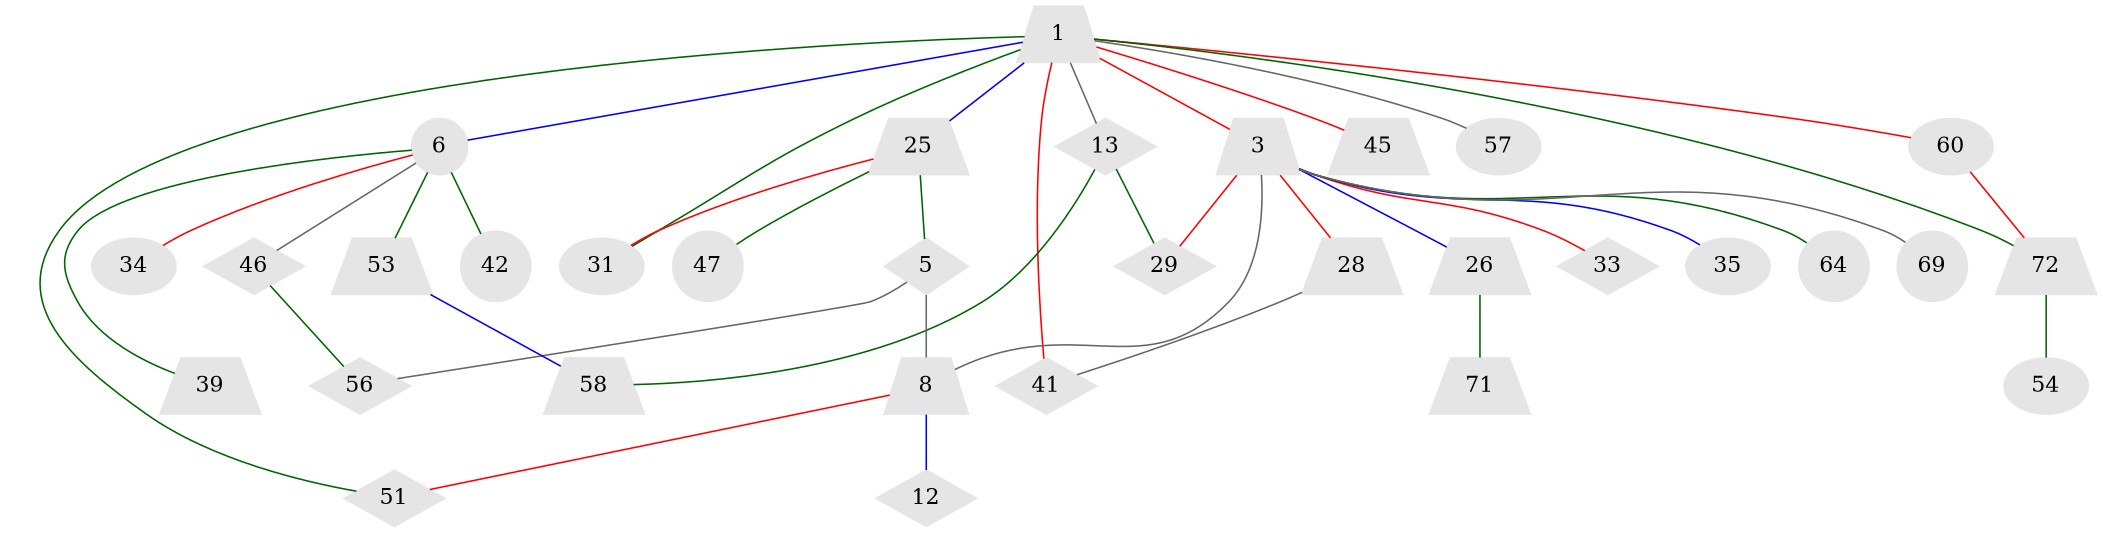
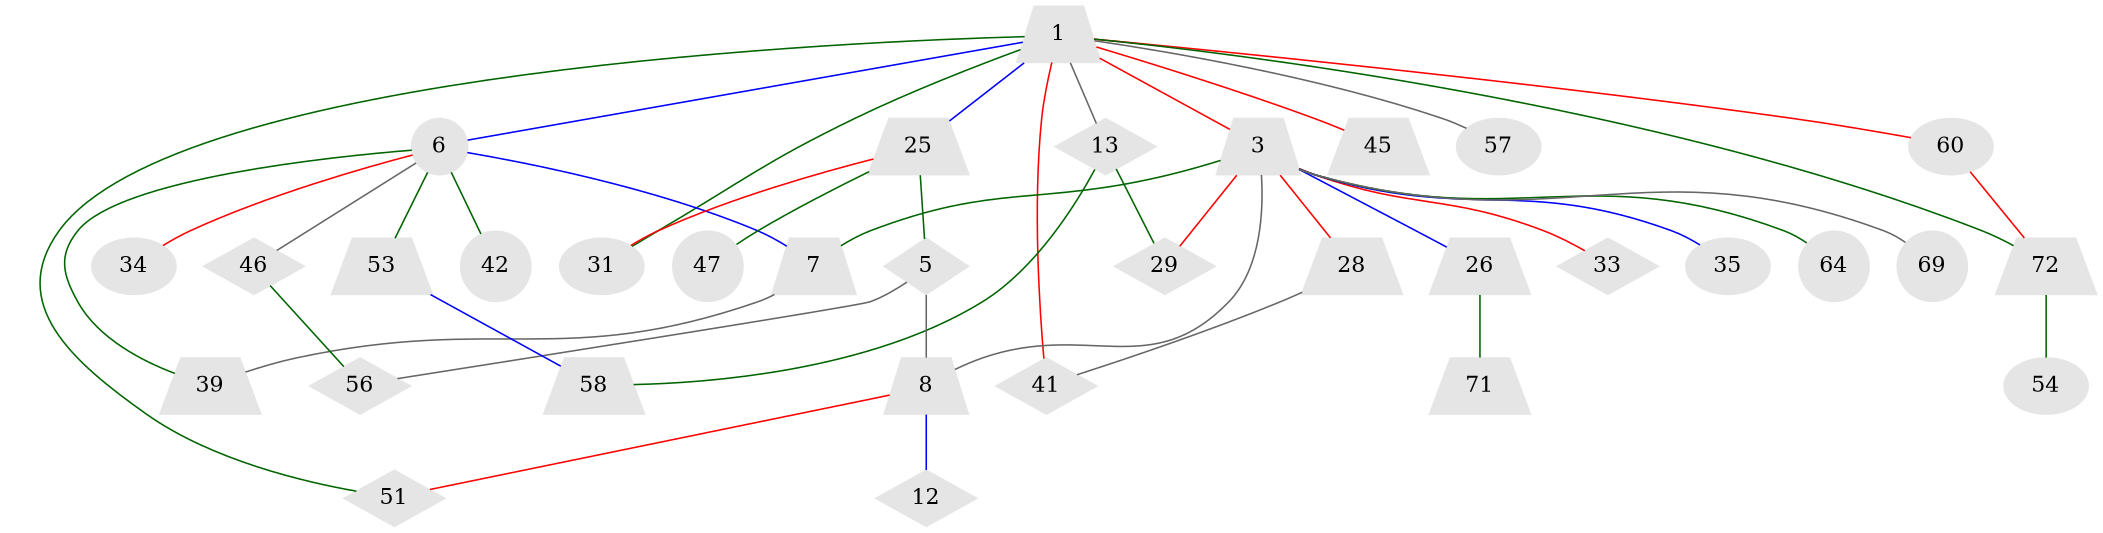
none -> (814, 266)
